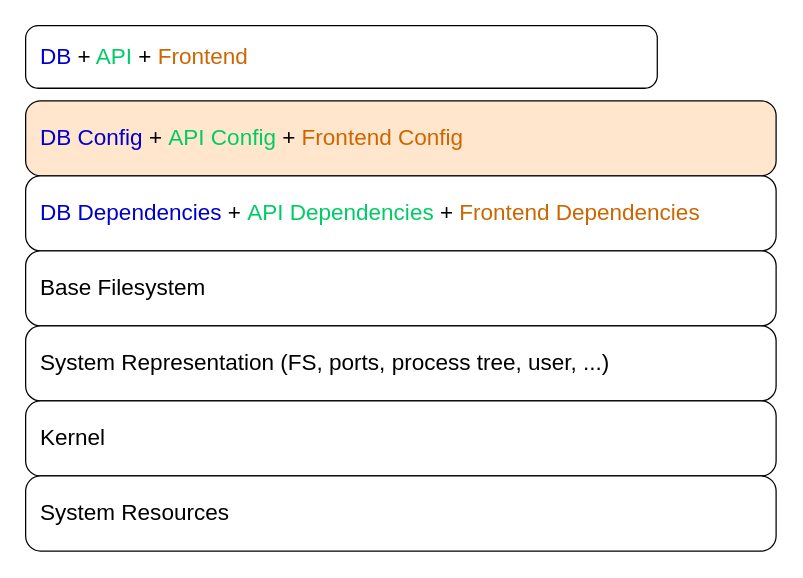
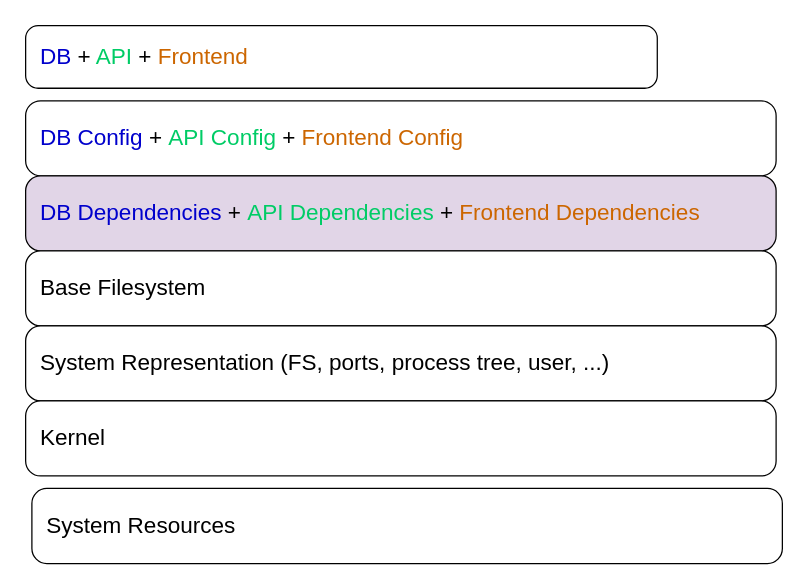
(401, 138) -> (401, 138)
(401, 213) -> (401, 213)
(401, 513) -> (407, 526)
